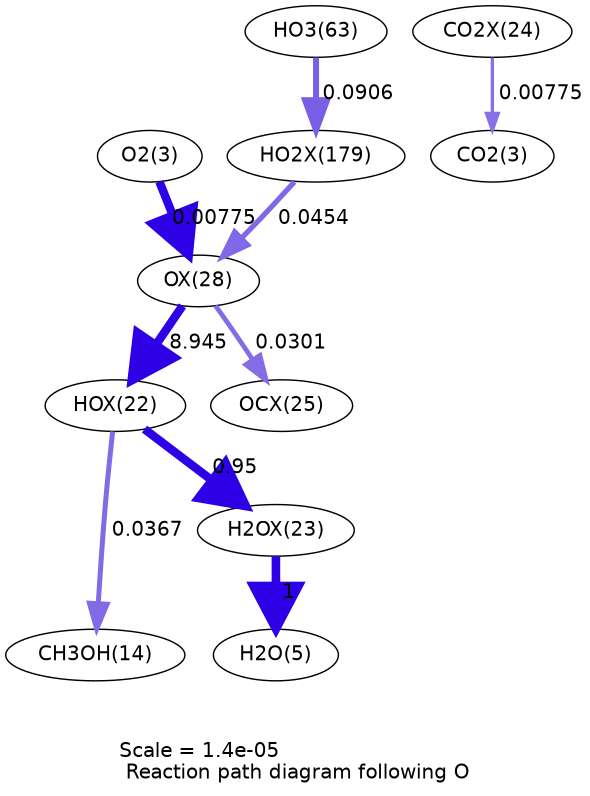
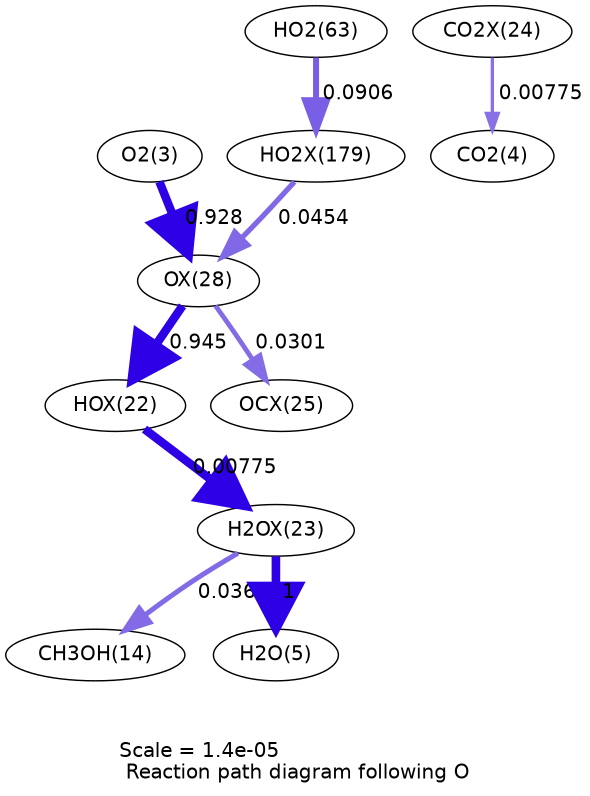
(316, 32) -> (316, 32)
(492, 156) -> (492, 156)
(211, 219) -> (211, 219)
(196, 343) -> (196, 343)
(232, 468) -> (232, 468)
(104, 517) -> (190, 583)
